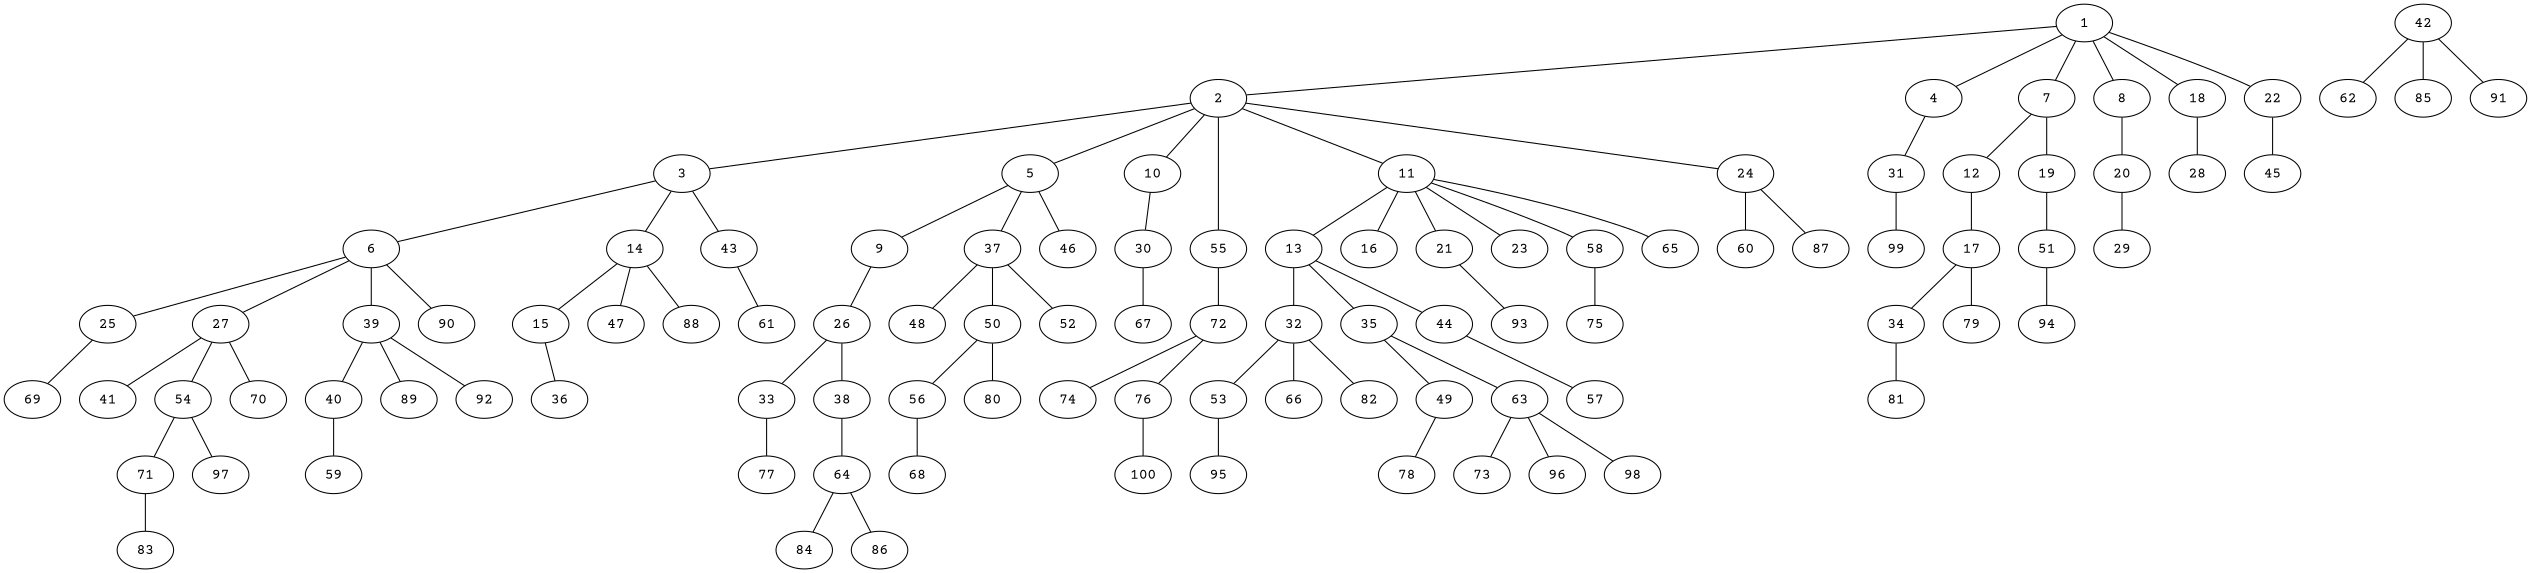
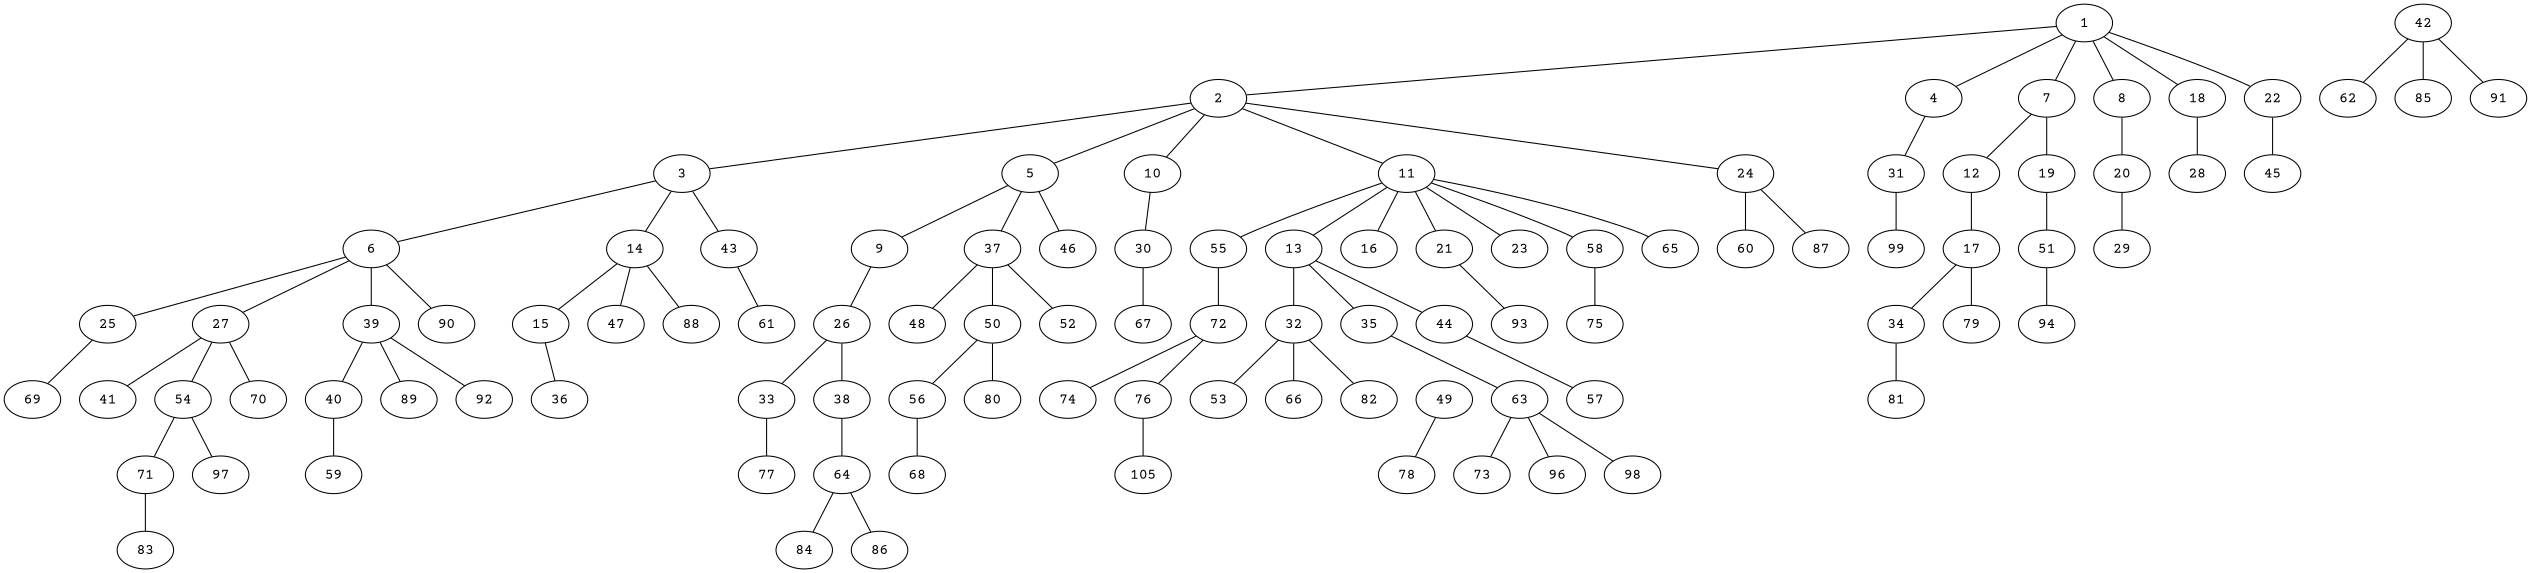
(1218, 174) -> (1311, 209)
(1407, 362) -> none
(1143, 475) -> (1143, 475)
(1218, 475) -> none
